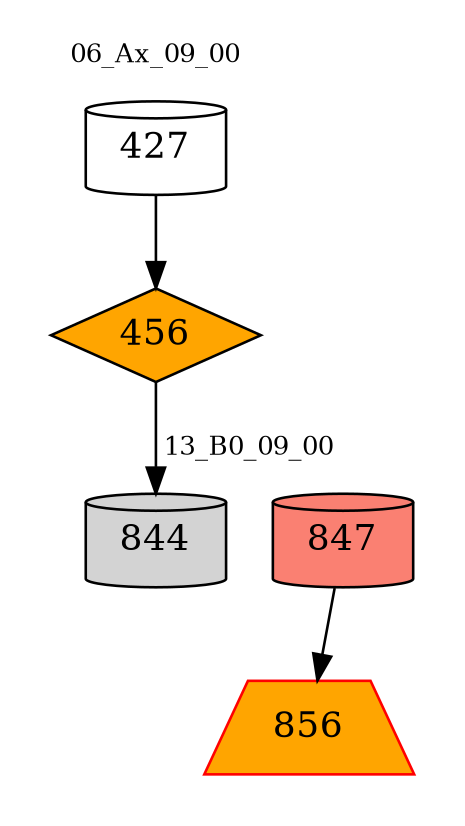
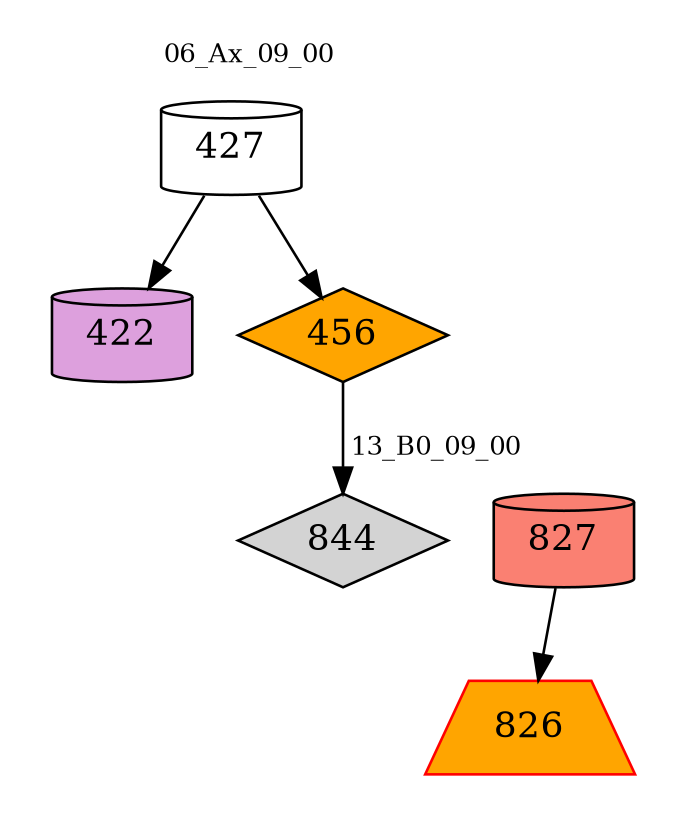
none -> (122, 335)
(156, 541) -> (343, 541)
(343, 541) -> (564, 541)
(309, 728) -> (530, 728)
